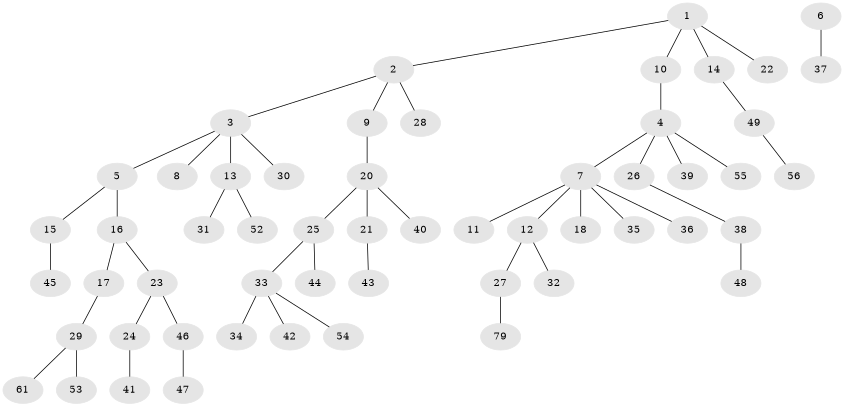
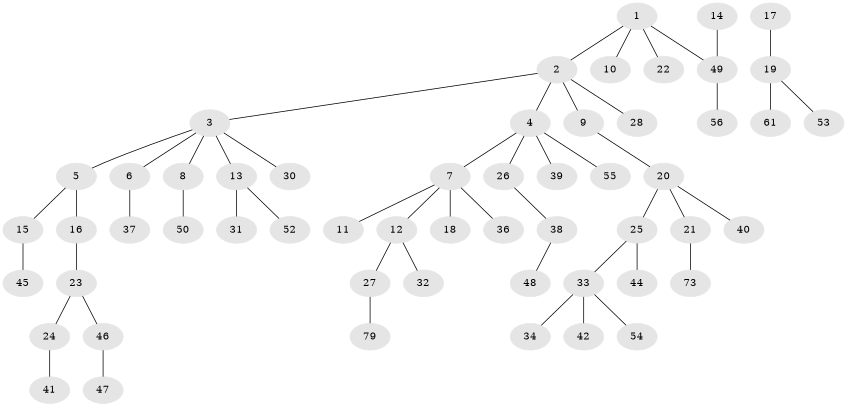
(701, 43) -> (677, 43)
(661, 96) -> (544, 96)
none -> (170, 150)
none -> (183, 230)
(634, 230) -> none
(110, 257) -> none
(369, 283) -> (690, 283)
(76, 337) -> (771, 70)
